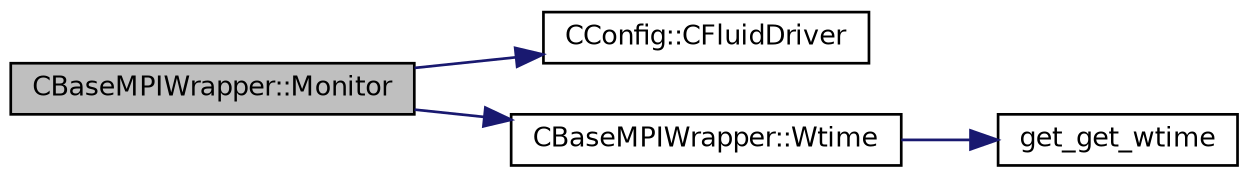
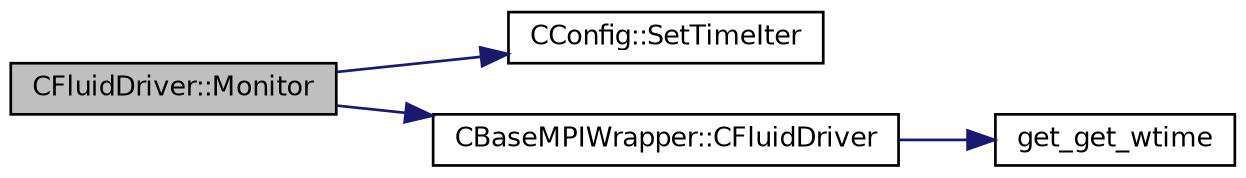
(706, 38) -> (666, 38)
(213, 89) -> (174, 89)
(706, 140) -> (666, 140)
